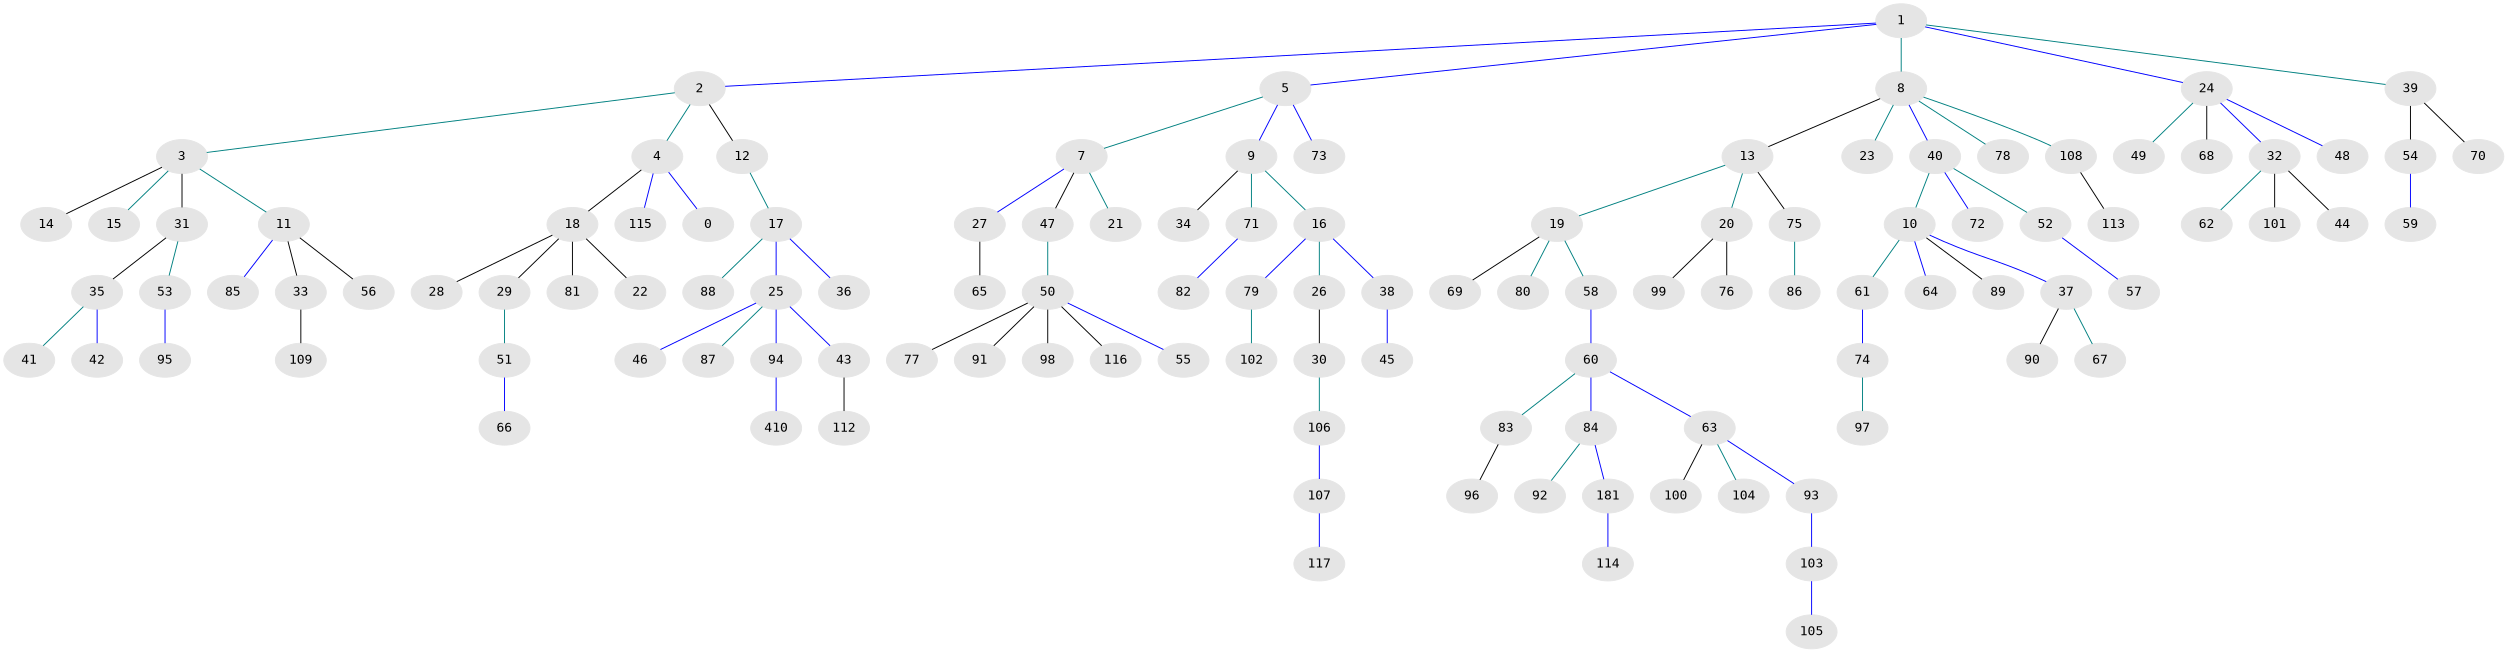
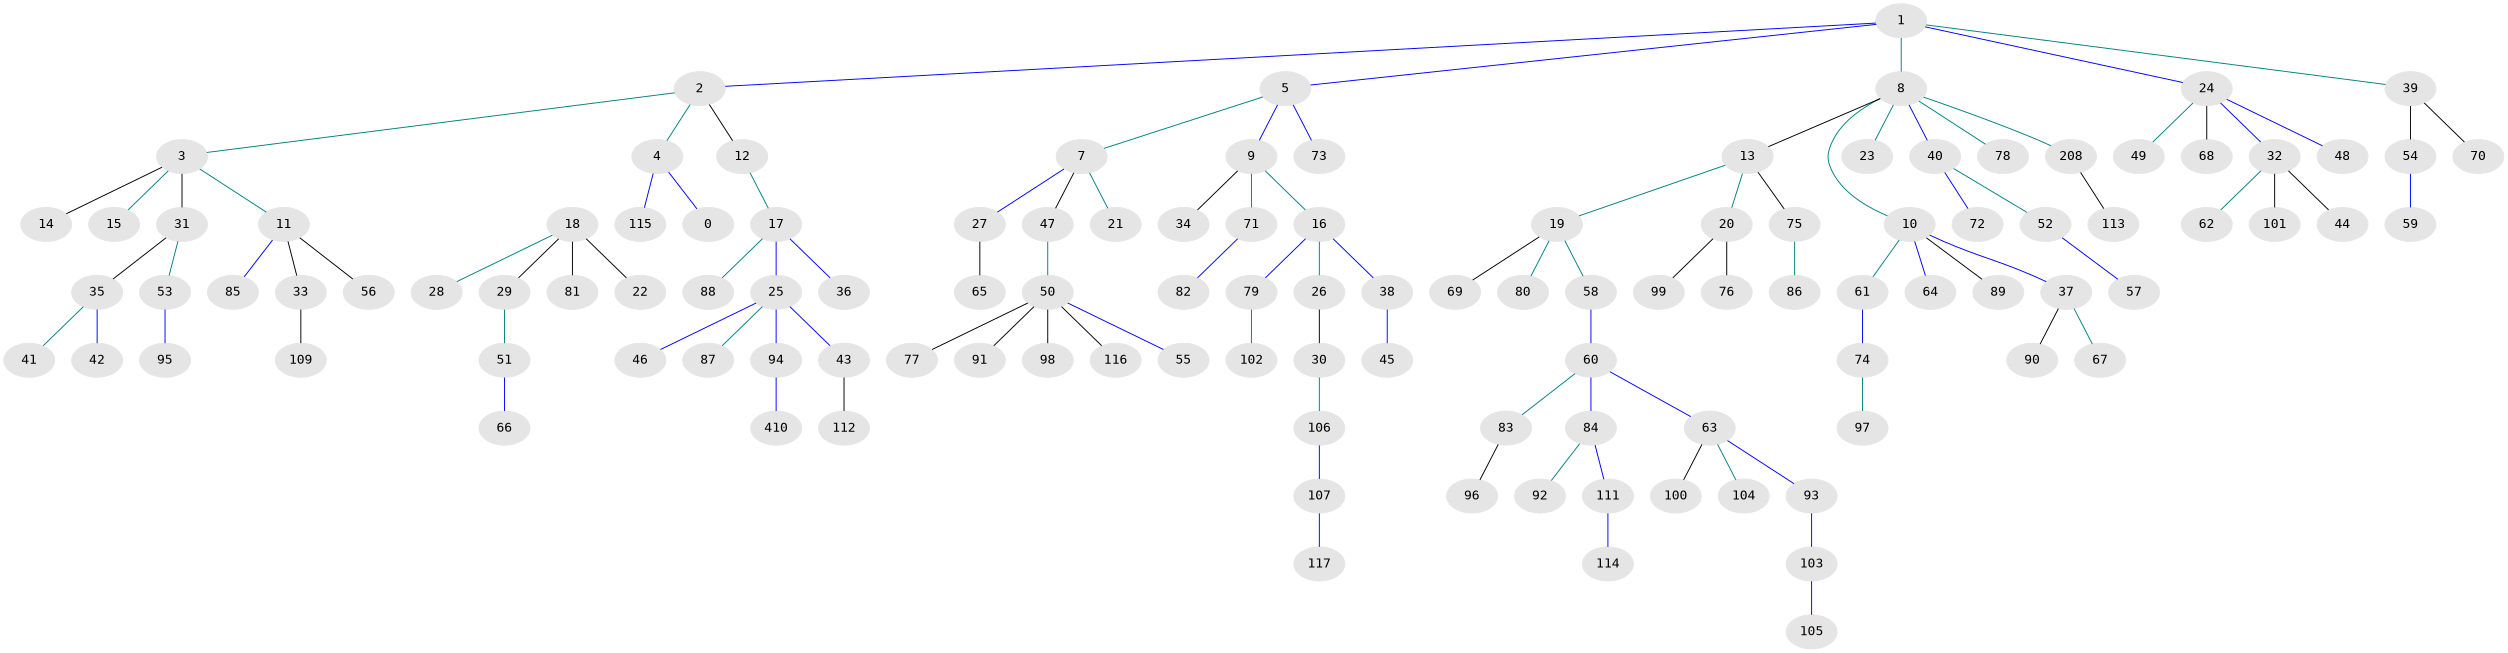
(2071, 157) -> (2071, 157)
(1922, 190) -> (1828, 160)
(615, 191) -> none
(505, 258) -> (505, 258)
(1608, 496) -> (1608, 496)
